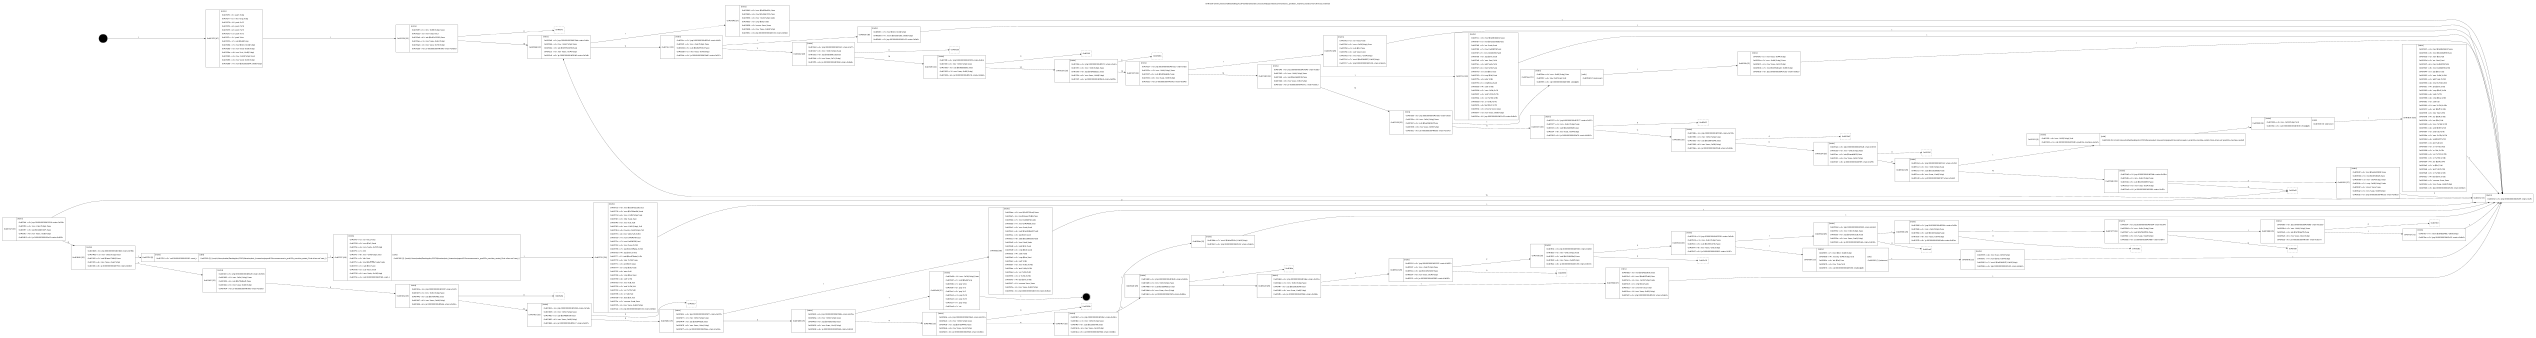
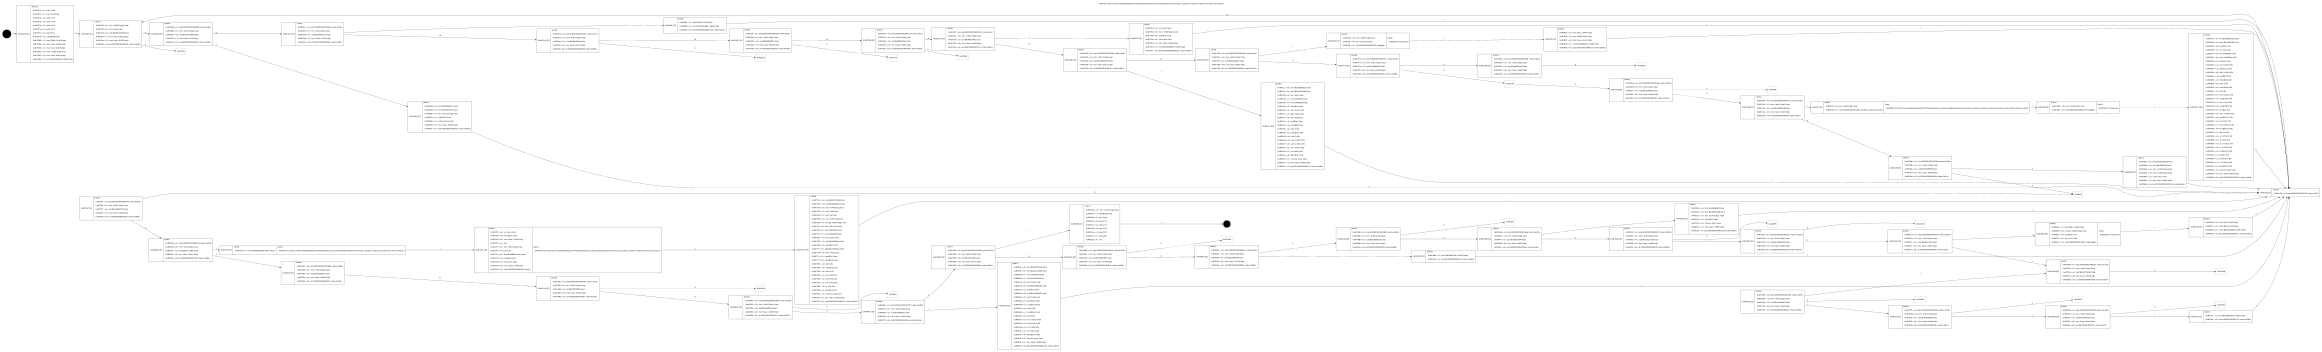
(1774, 147) -> (1561, 86)
(1483, 196) -> (1286, 16)
(1886, 233) -> (1924, 283)
